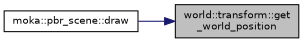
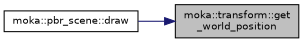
(237, 21) -> (237, 21)
